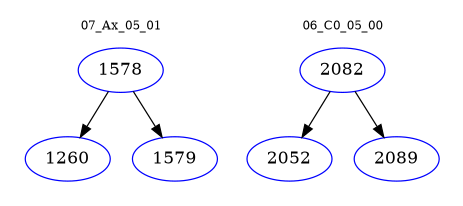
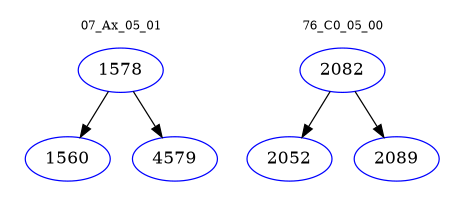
(343, 26) -> (343, 26)
(68, 159) -> (68, 159)
(175, 159) -> (175, 159)
